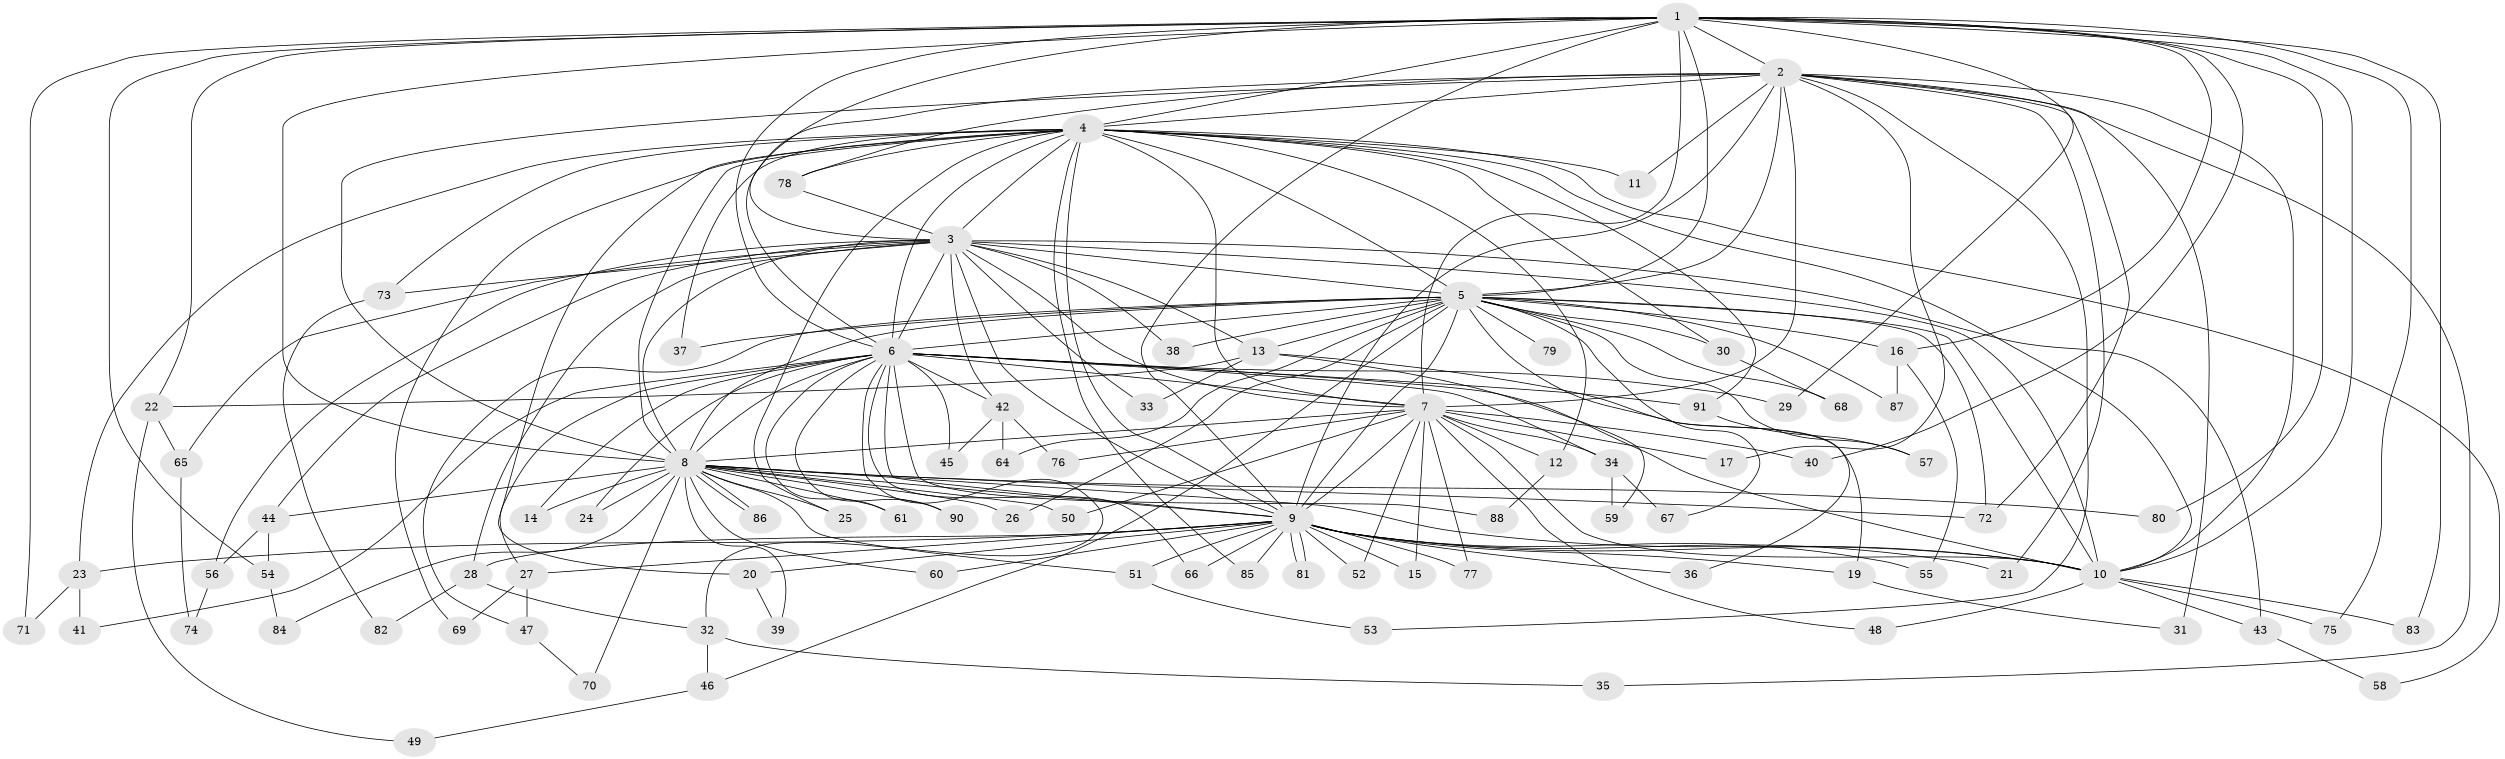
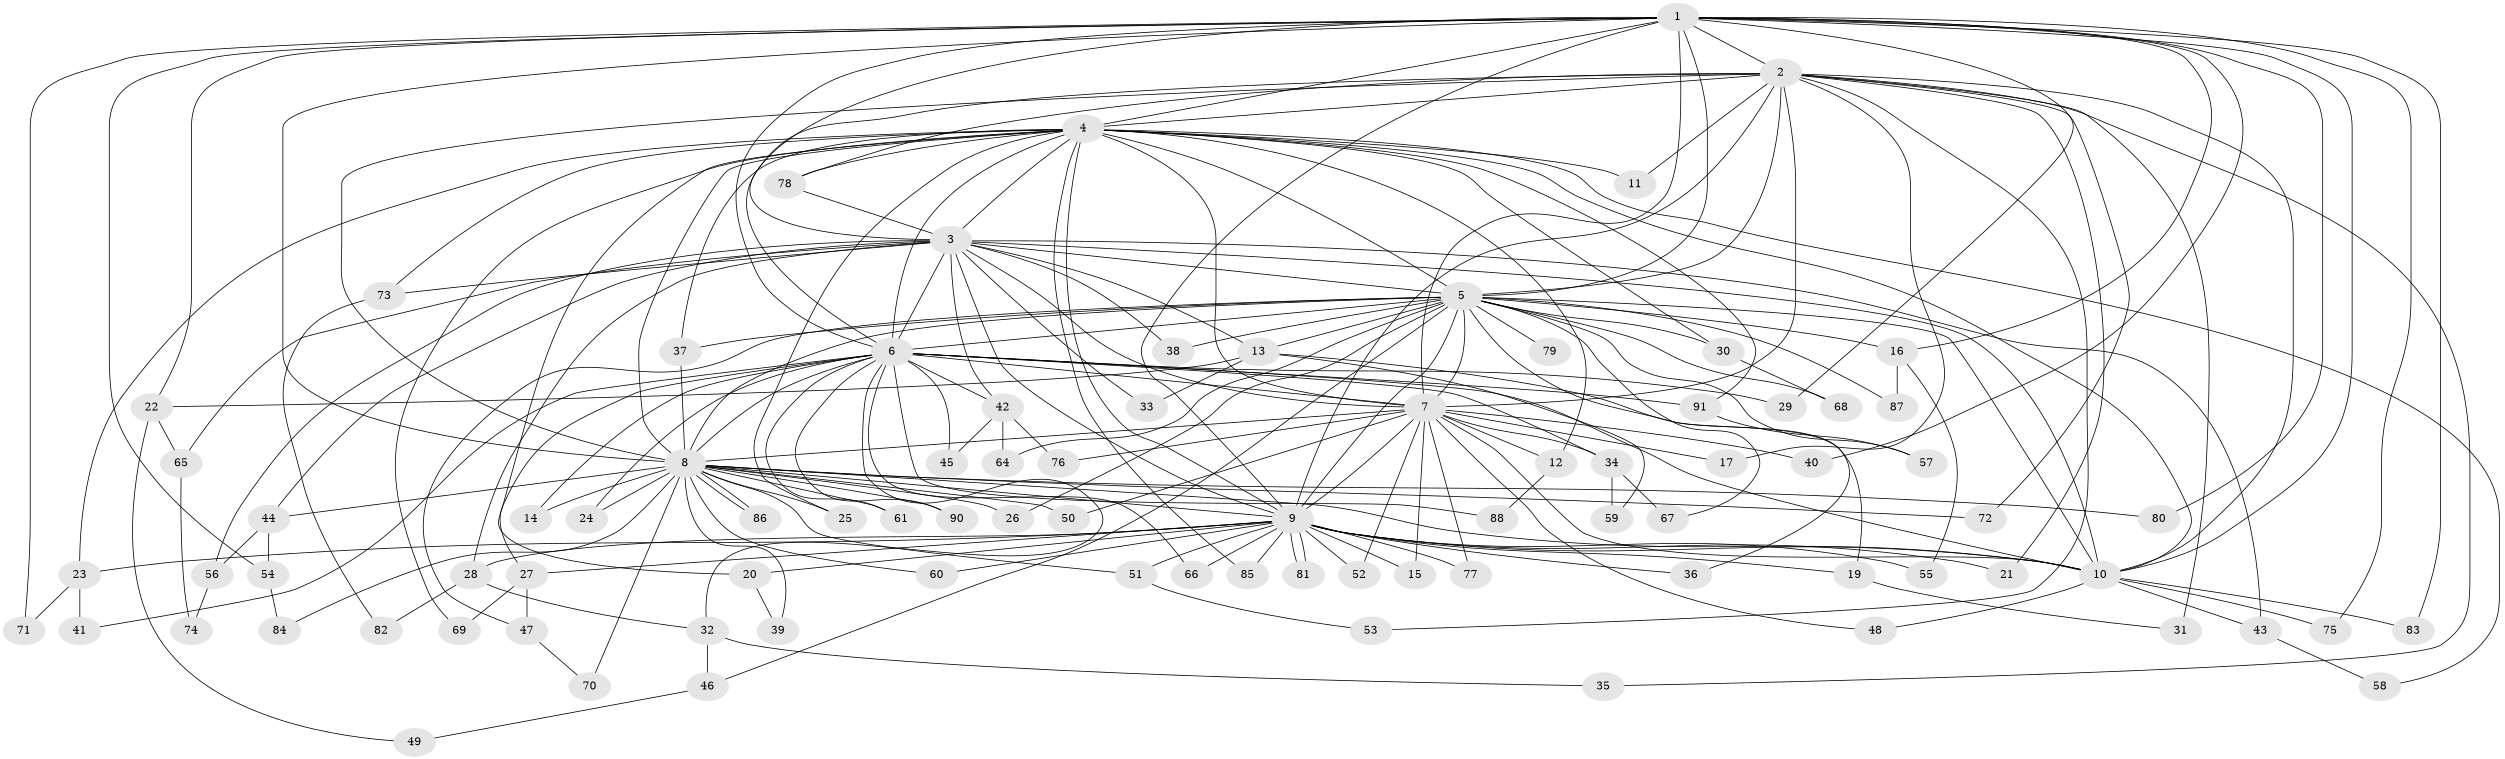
(722, 281) -> (683, 408)
(1920, 336) -> (1462, 357)
(1026, 493) -> none
